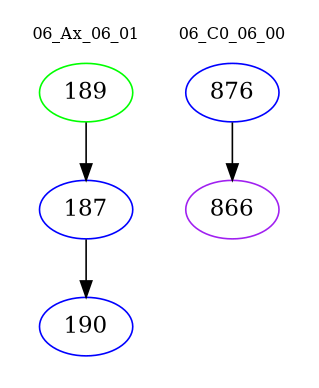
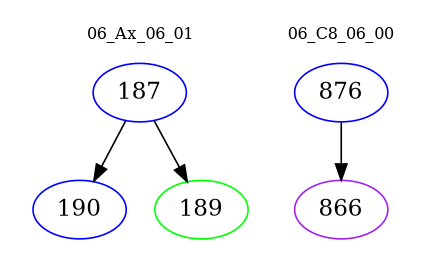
(232, 35) -> (341, 35)
(86, 143) -> (167, 144)
